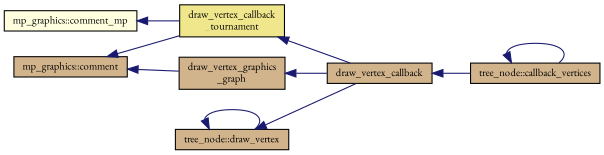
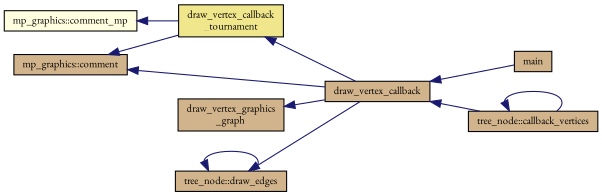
none -> (533, 61)
(158, 70) -> (232, 79)
(232, 140) -> (231, 181)
